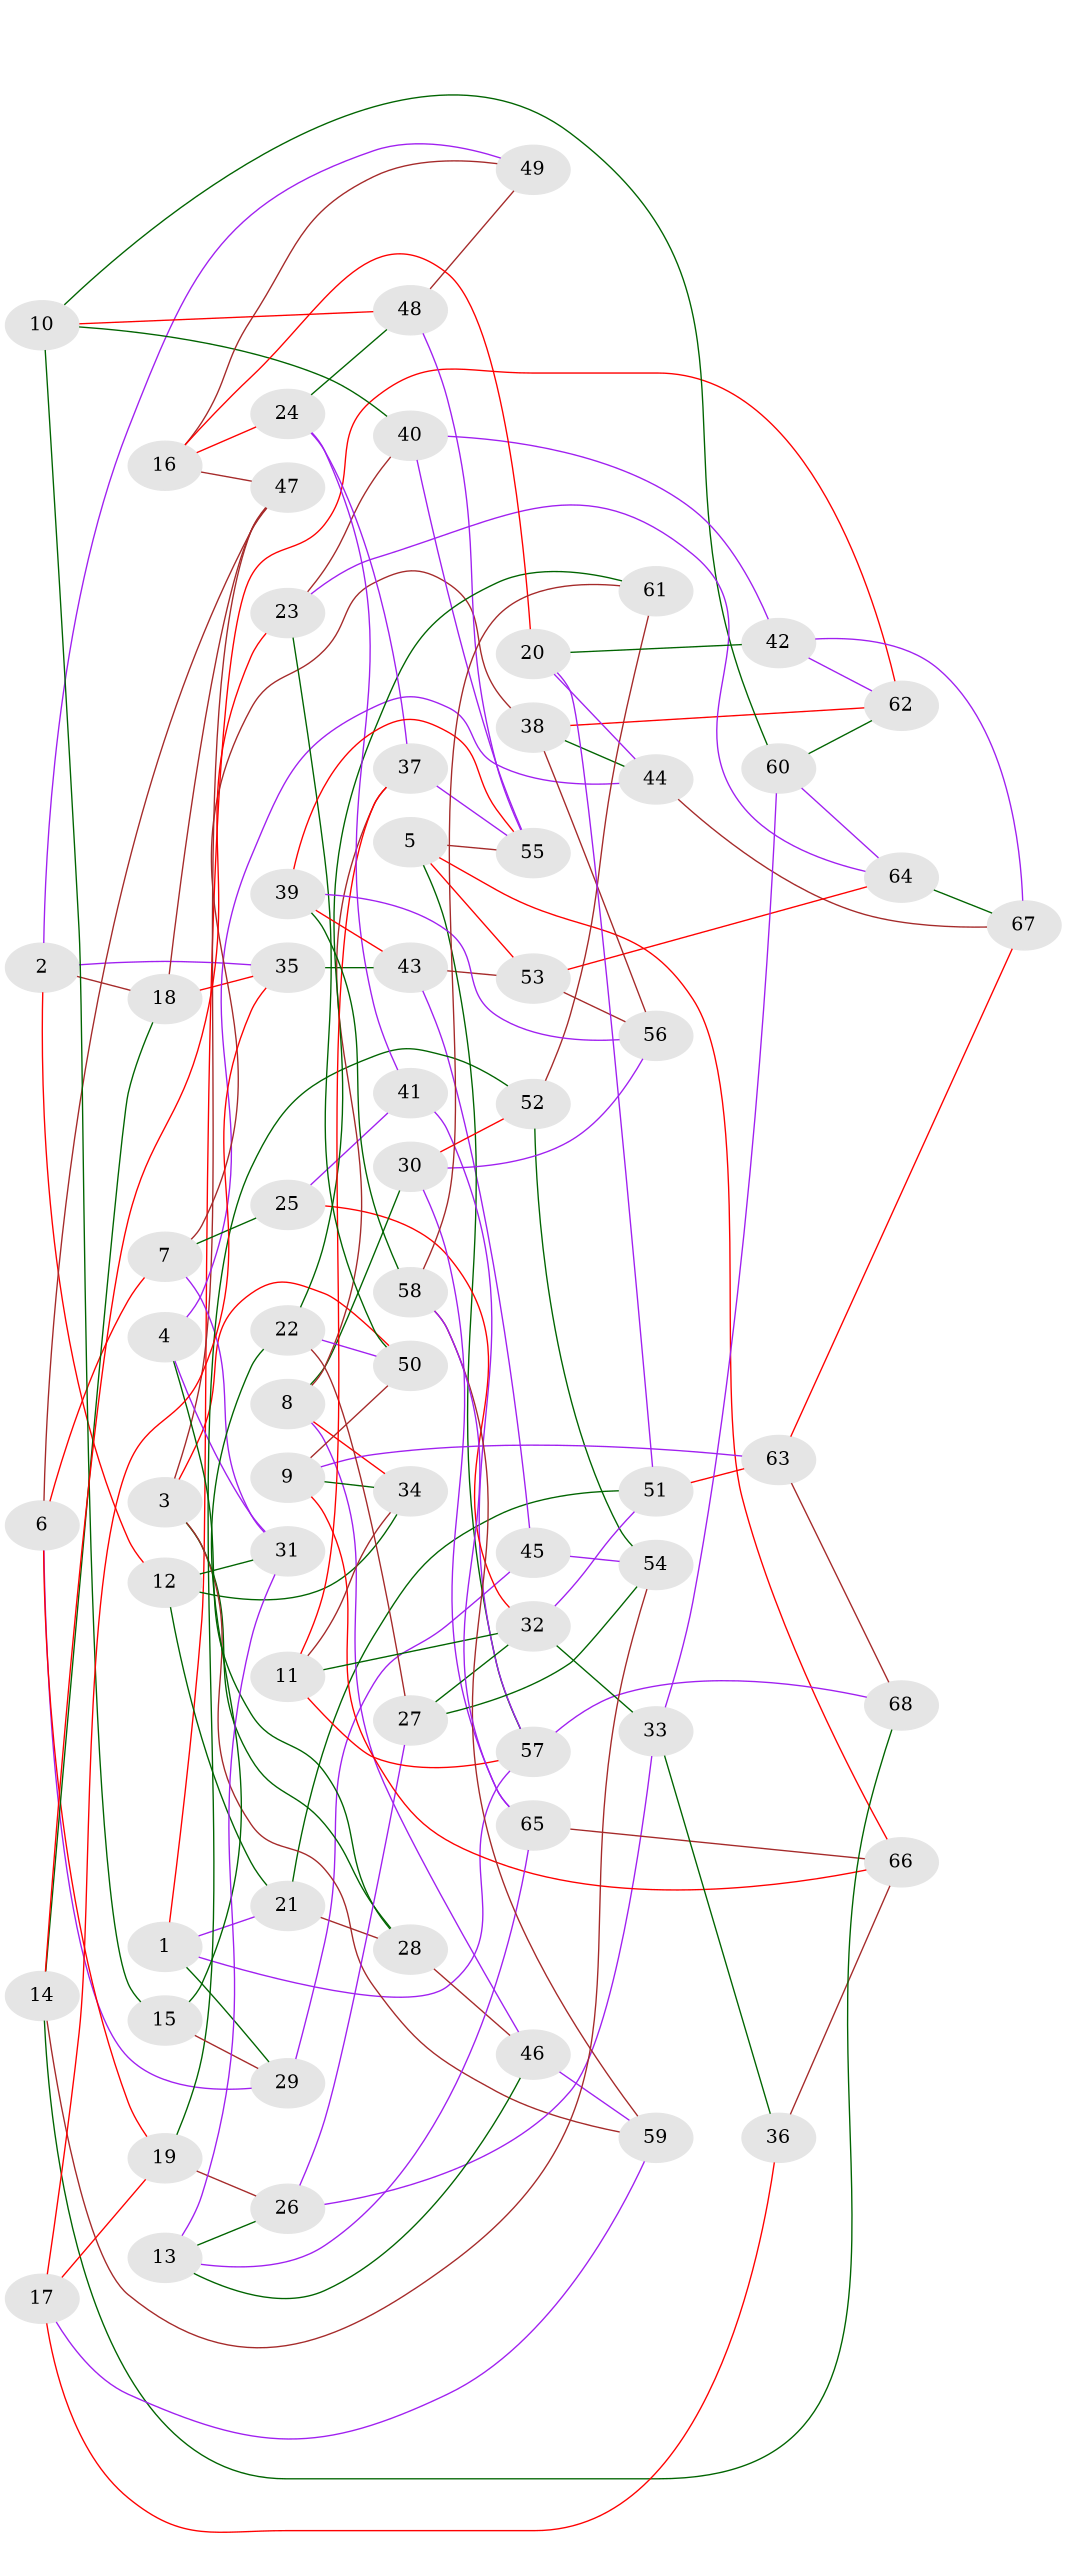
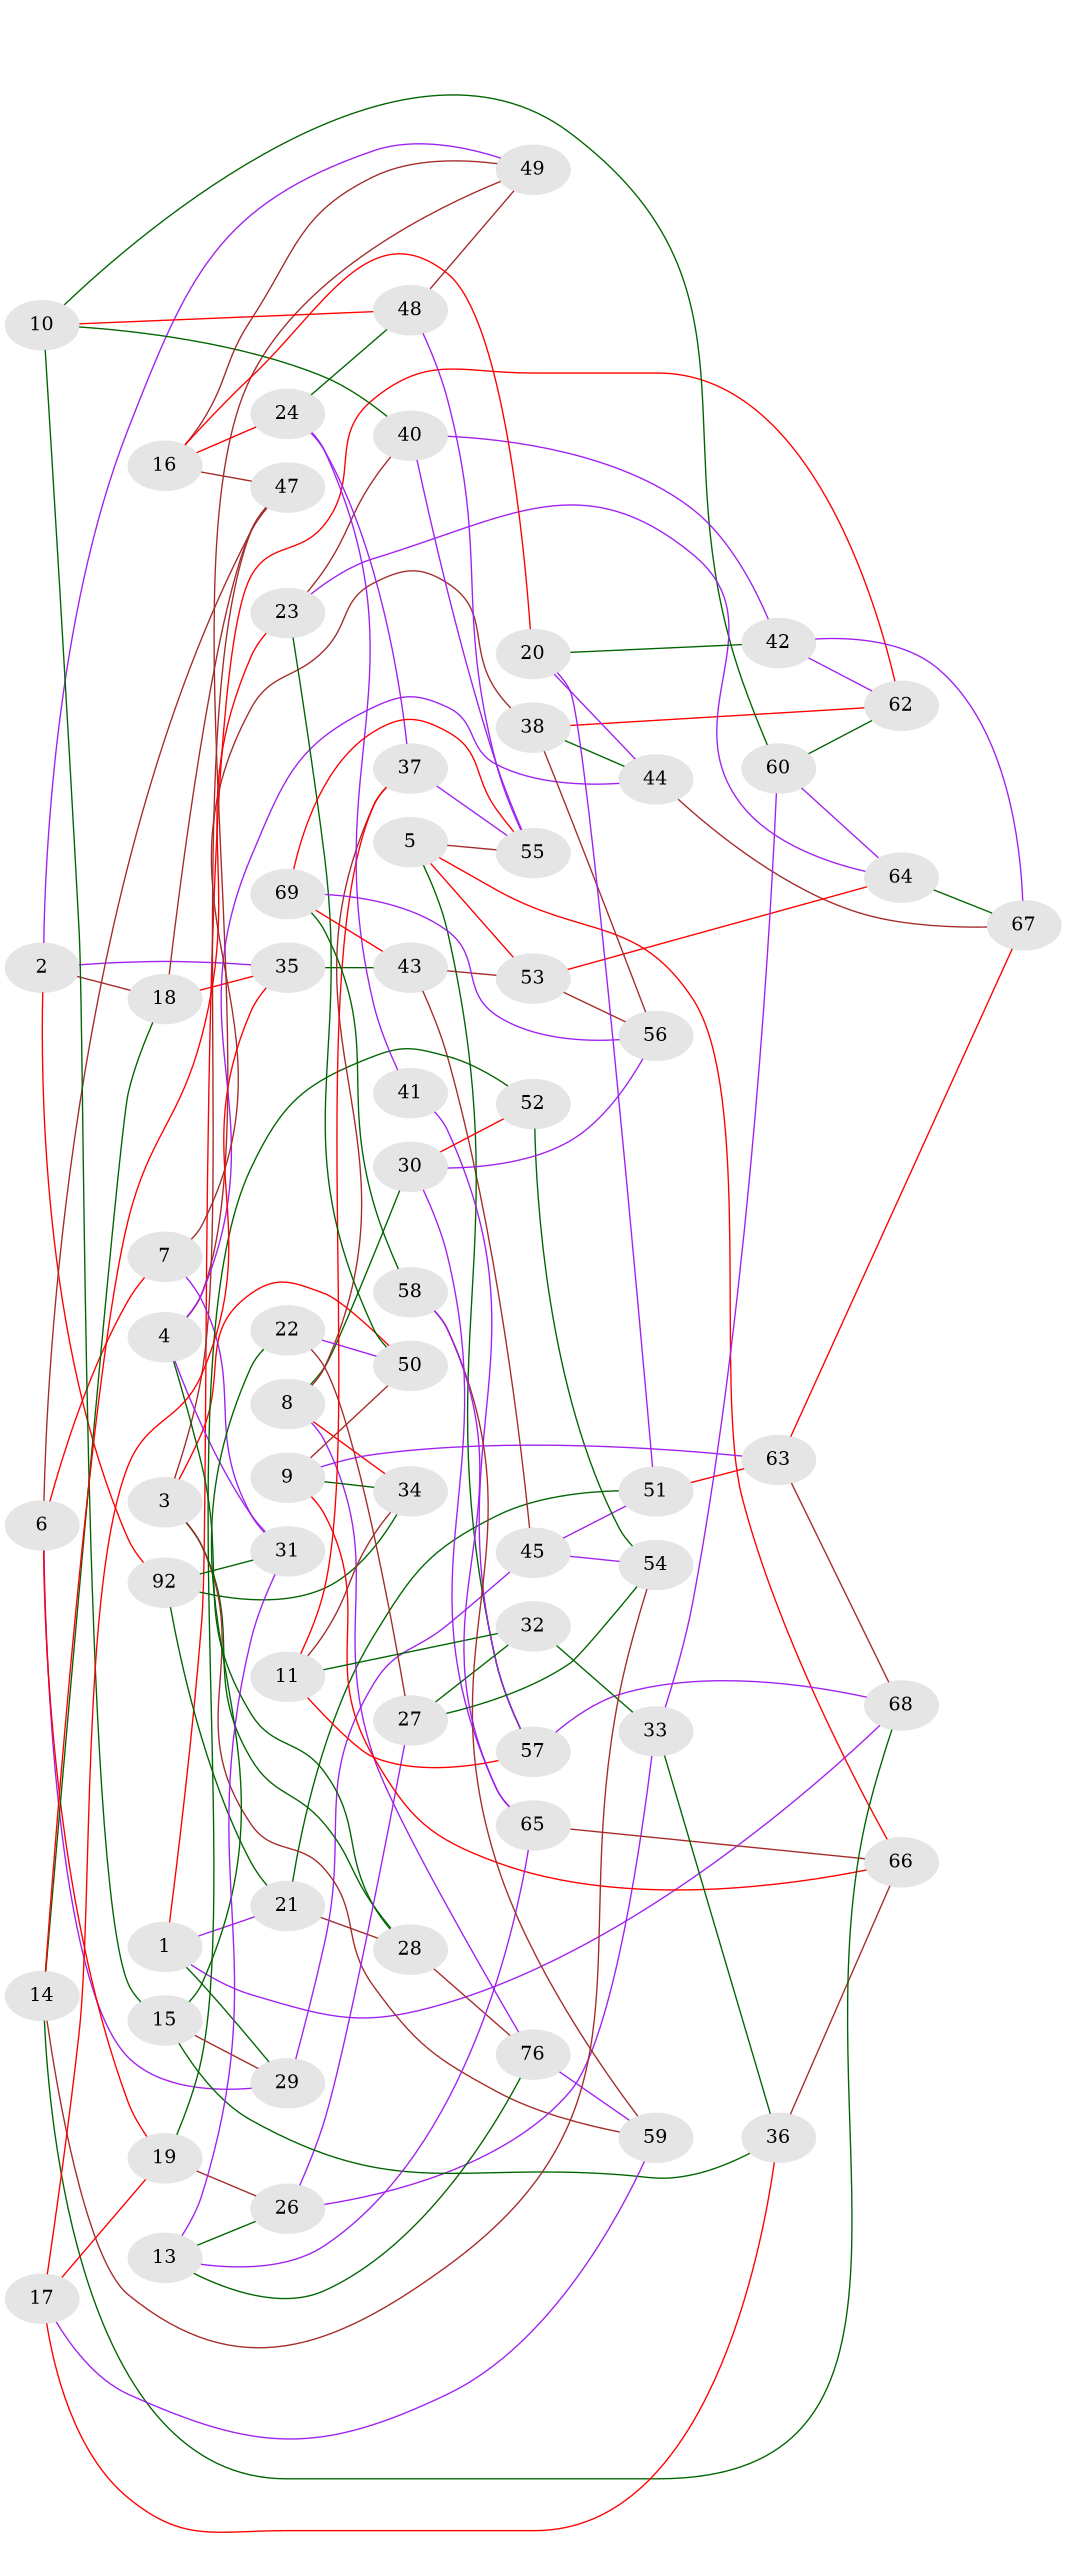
none -> (215, 591)
(656, 591) -> none
(288, 894) -> (288, 894)
(288, 1205) -> none
(499, 1297) -> (499, 1297)
(587, 1569) -> (595, 1522)
(165, 1583) -> (165, 1583)
(438, 1991) -> (563, 1955)
(533, 2055) -> (533, 2055)
none -> (414, 2172)
